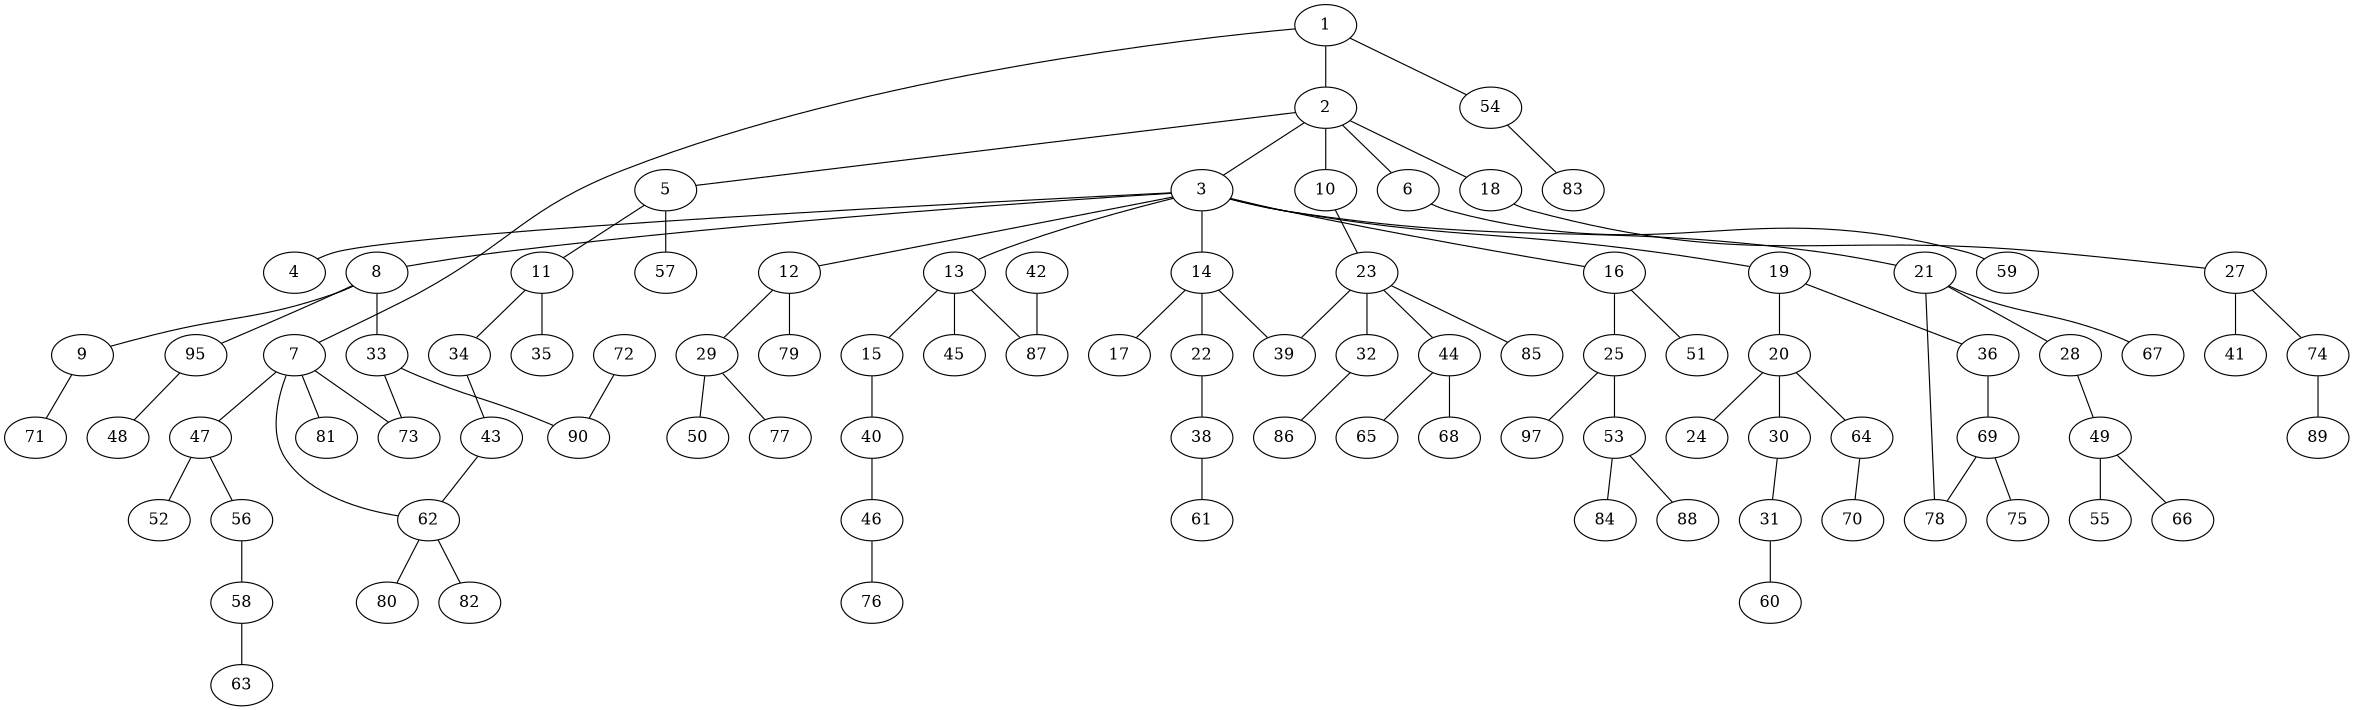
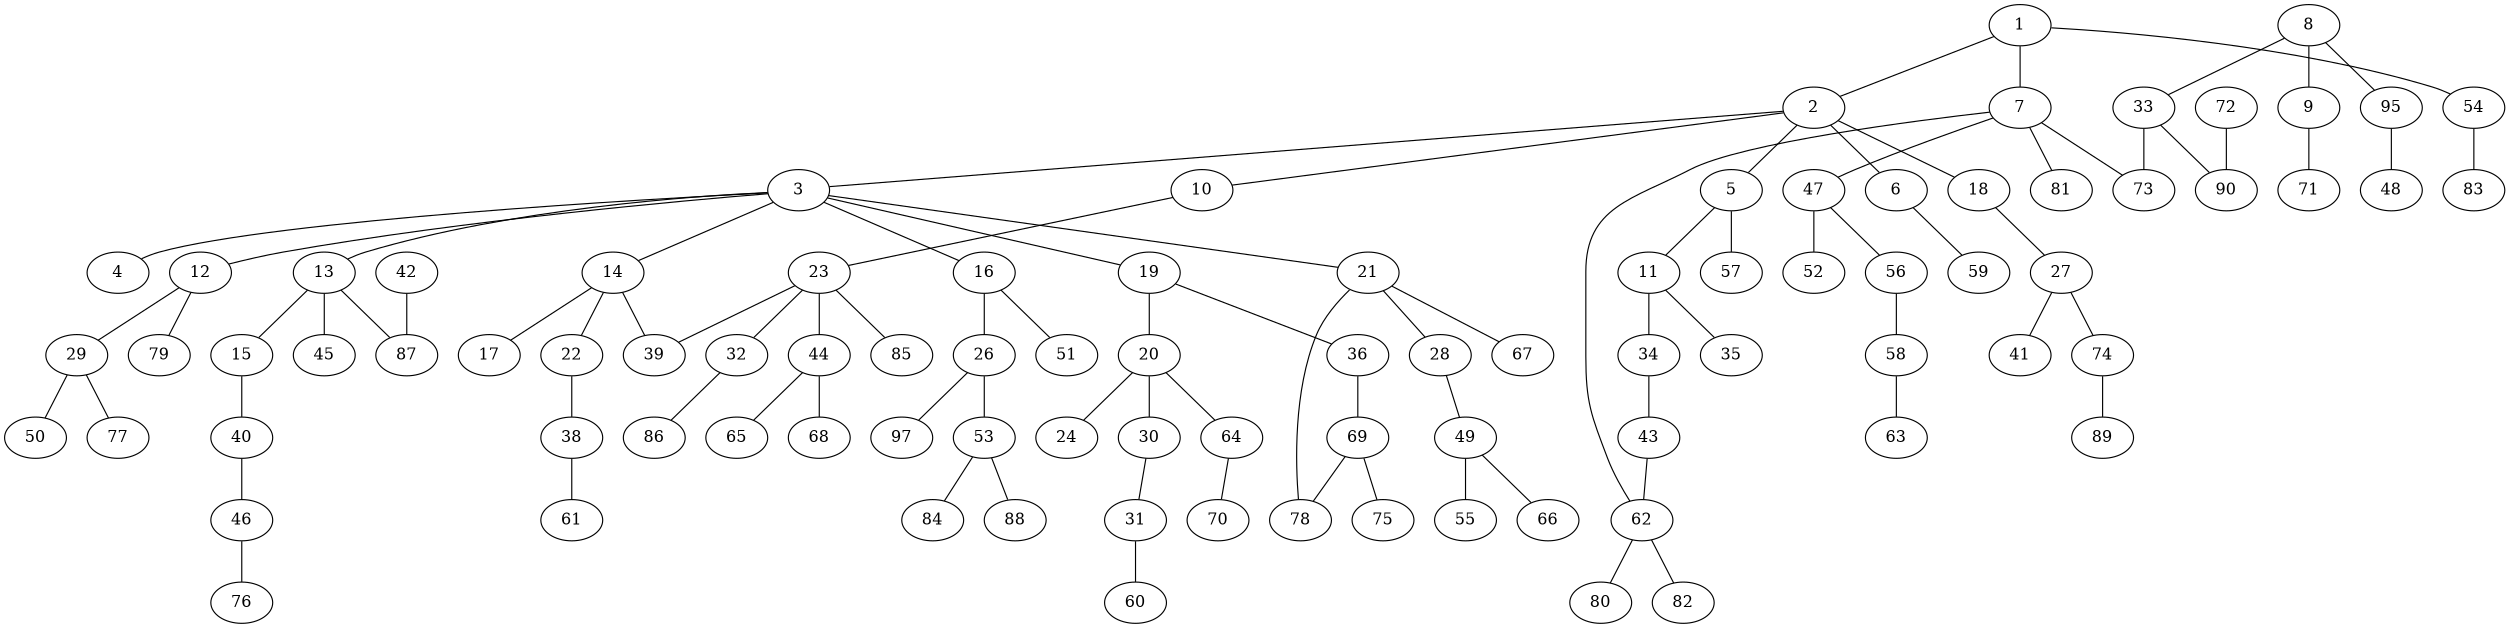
(788, 222) -> none
(1614, 355) -> (984, 355)
